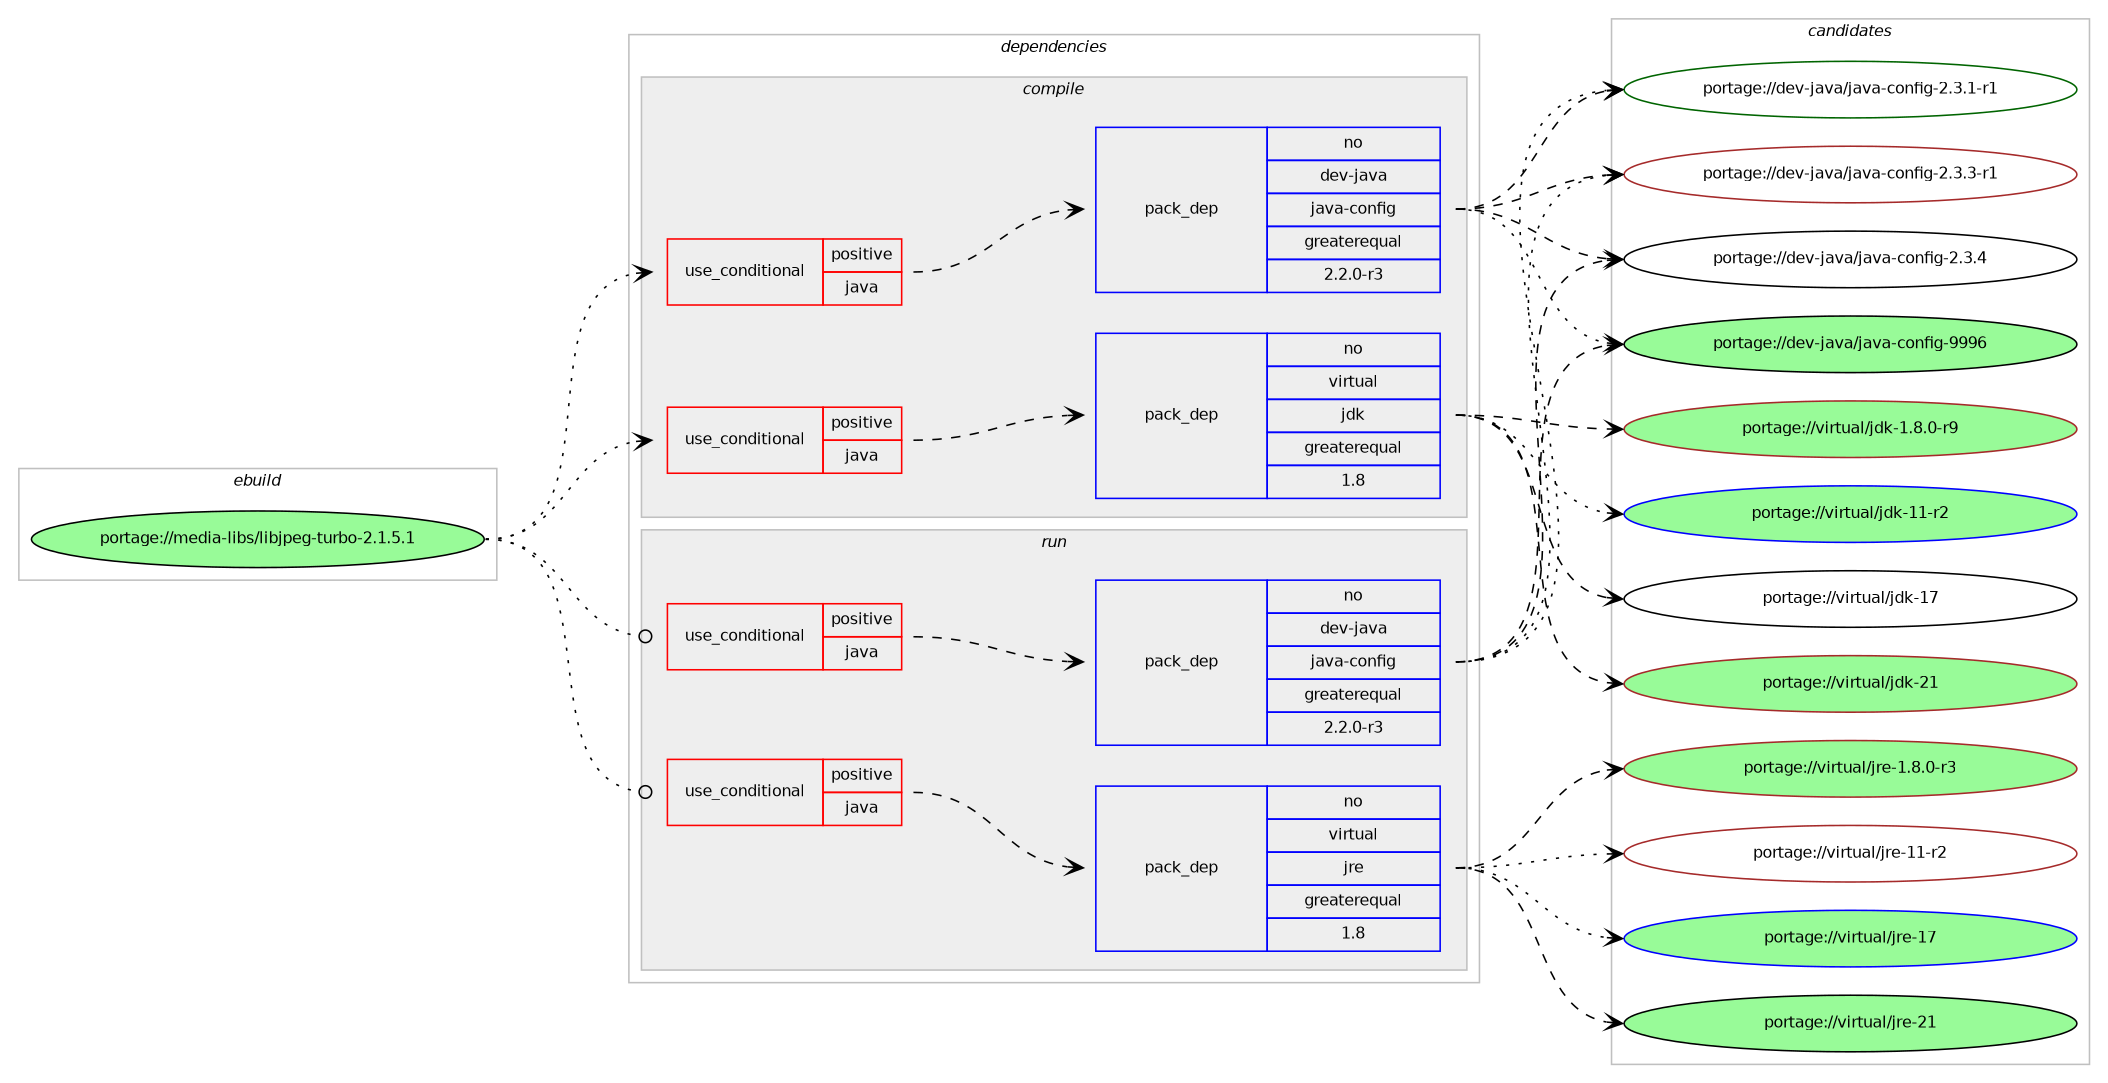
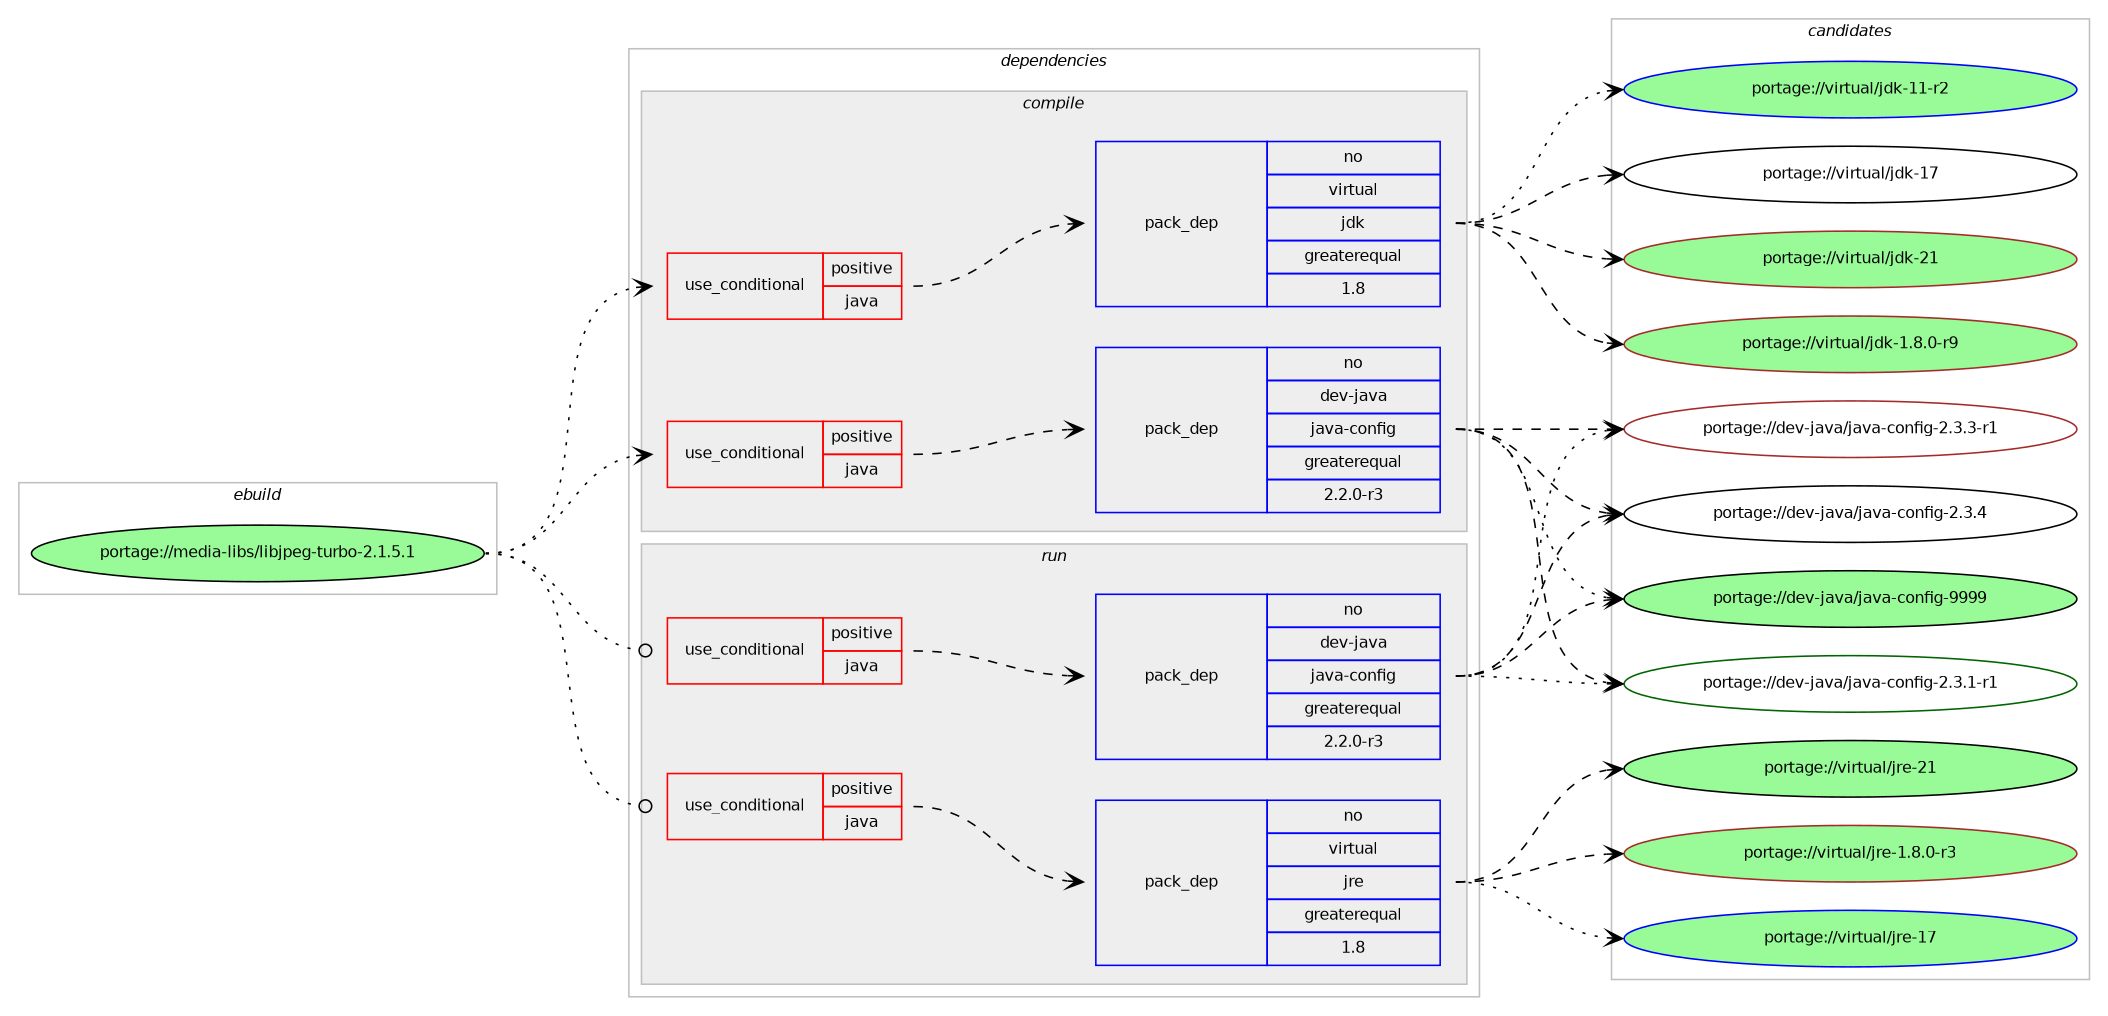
(1851, 344) -> (1851, 599)
(1851, 854) -> none
